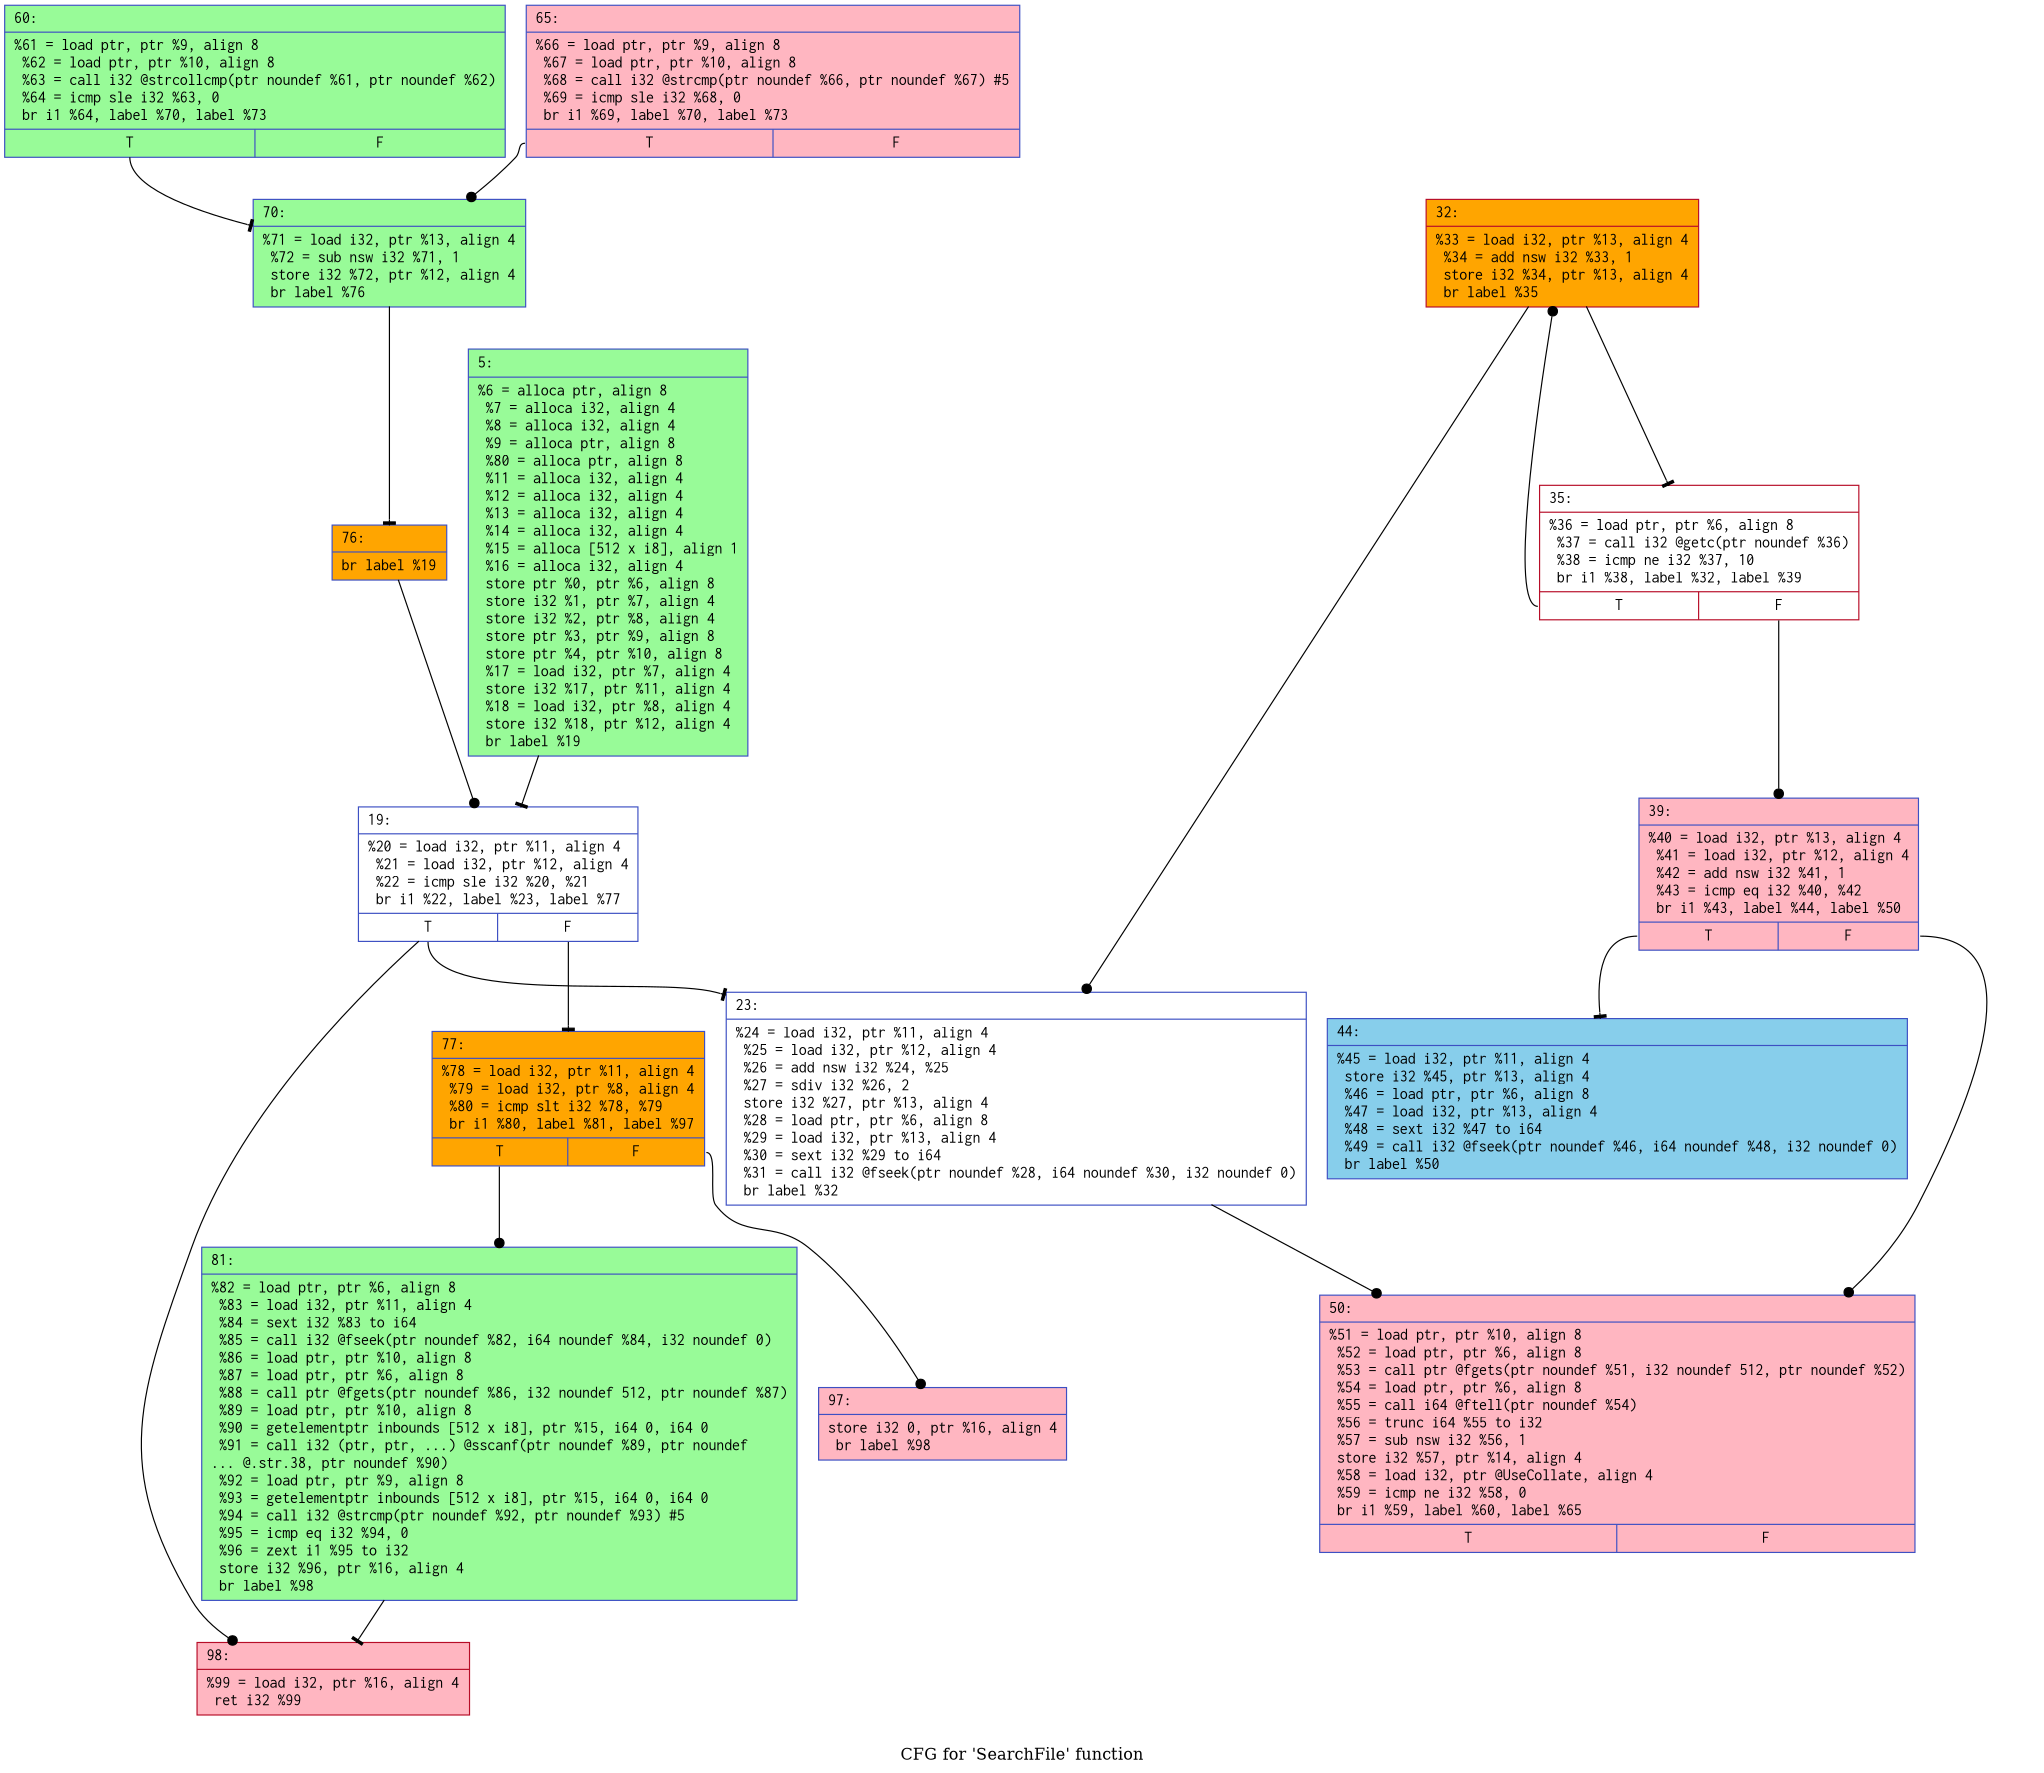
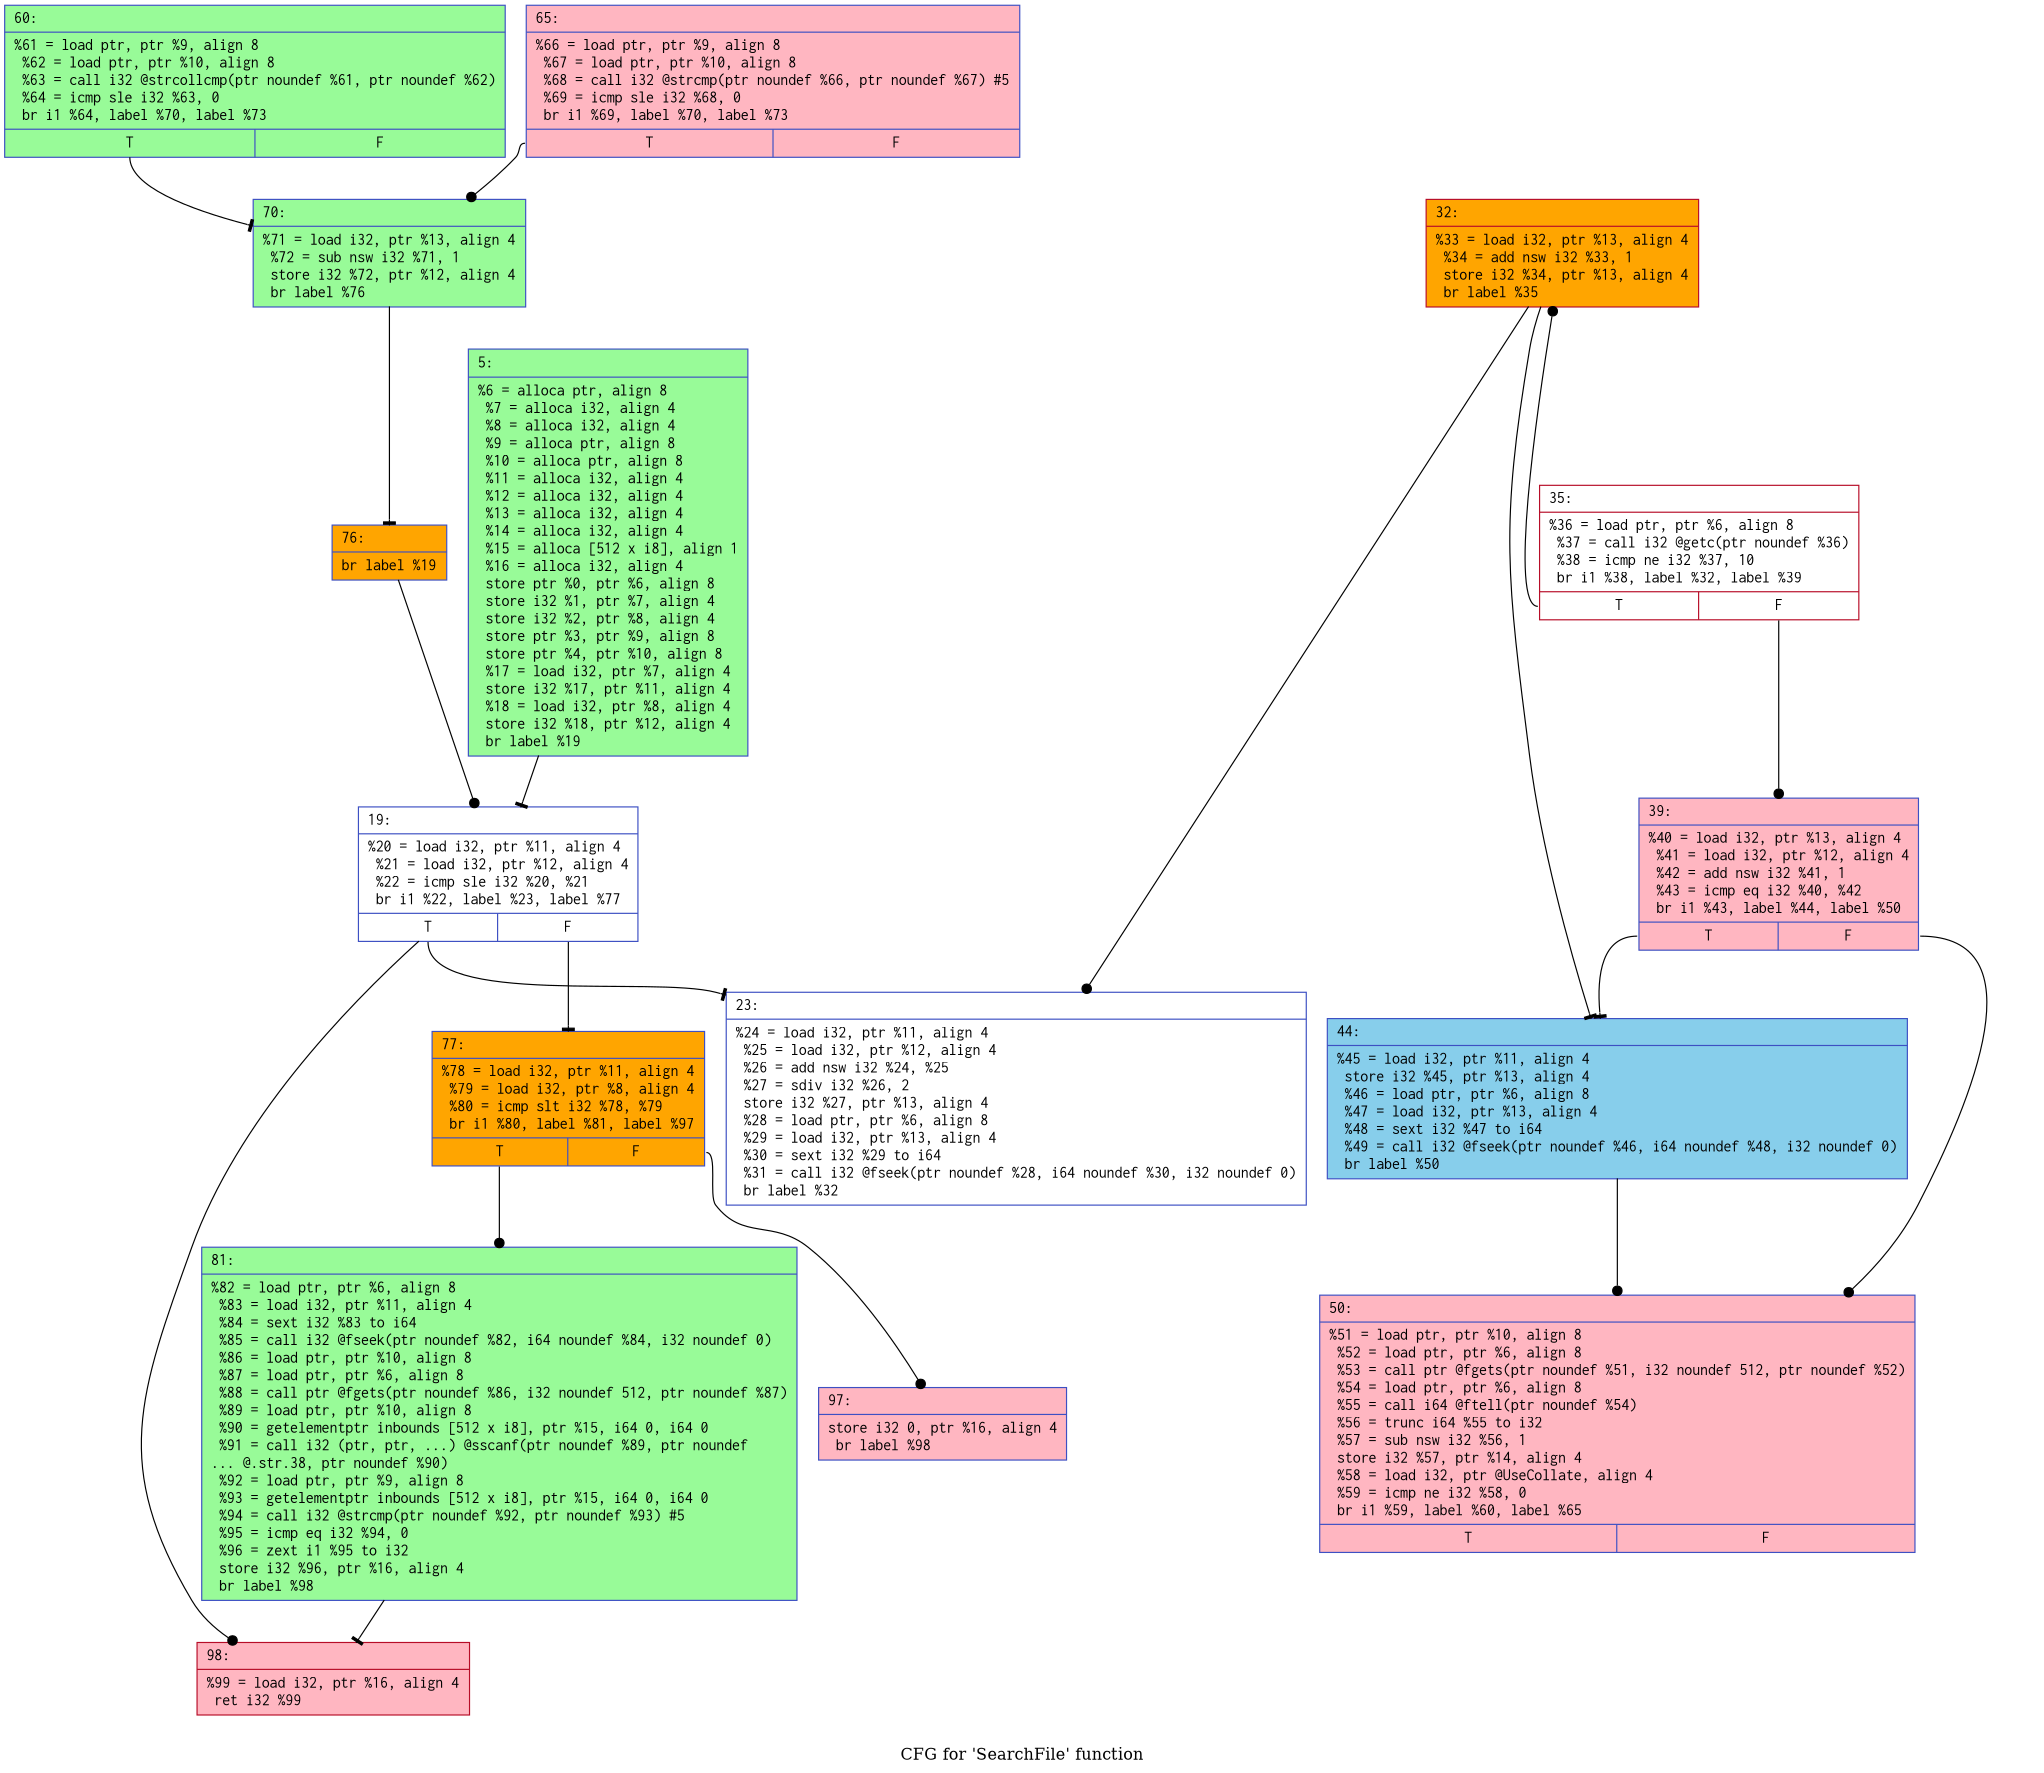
(1626, 393) -> (1518, 662)
(581, 461) -> (581, 461)
(1292, 1248) -> (1617, 1232)
